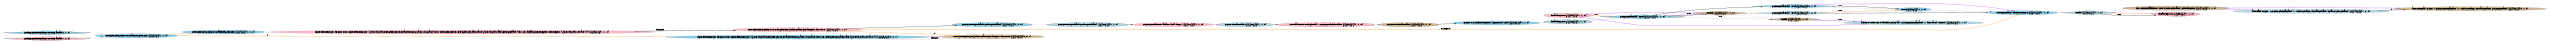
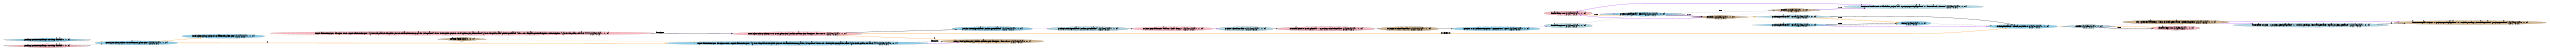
(1706, 9) -> none
none -> (462, 39)
